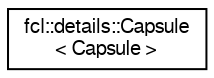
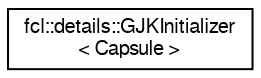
(107, 39) -> (130, 39)
